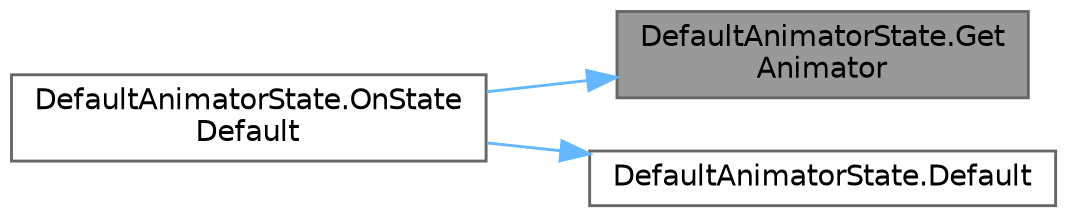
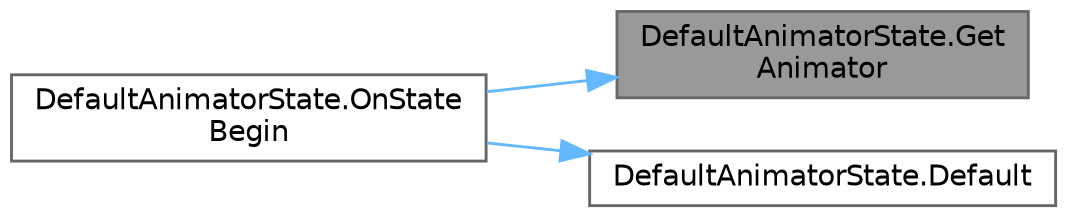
(249, 118) -> (249, 118)
